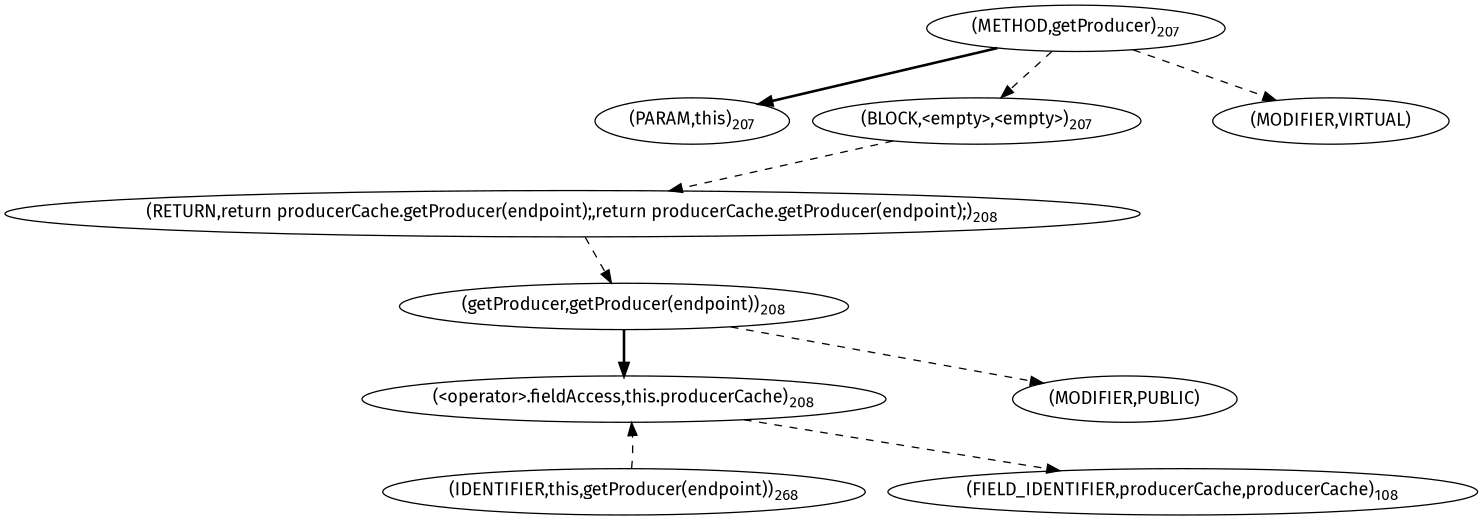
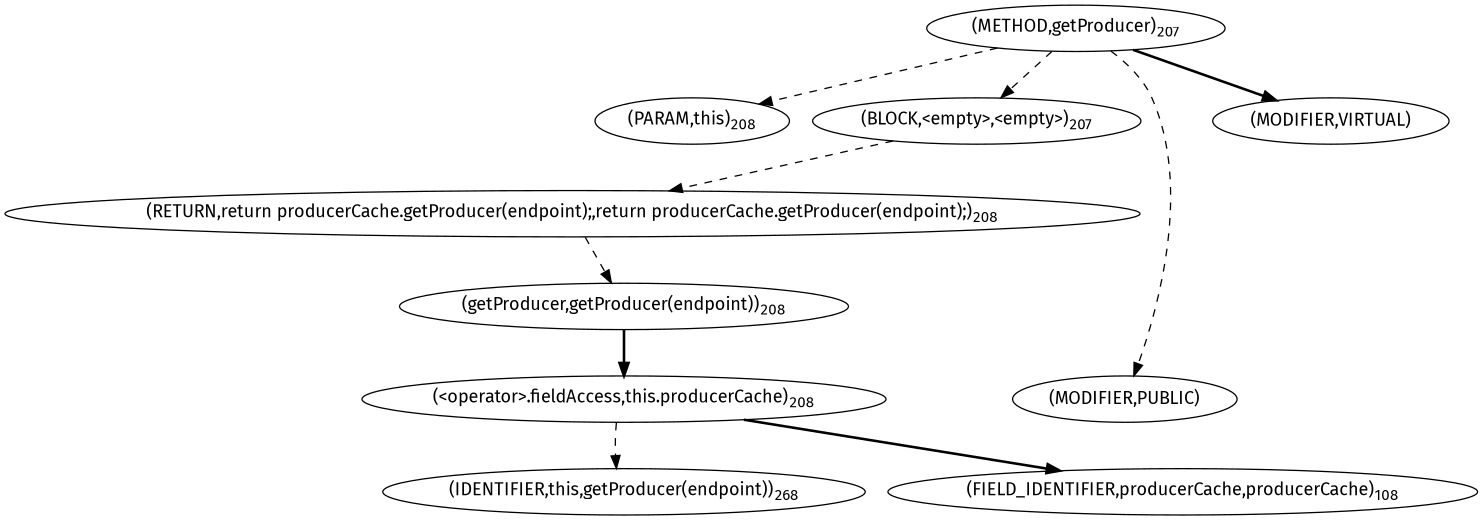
(1198, 73) -> (1198, 73)
(885, 75) -> (885, 75)
(744, 119) -> (744, 119)
(881, 354) -> (1170, 200)
(895, 444) -> (895, 444)
(633, 452) -> (615, 439)
